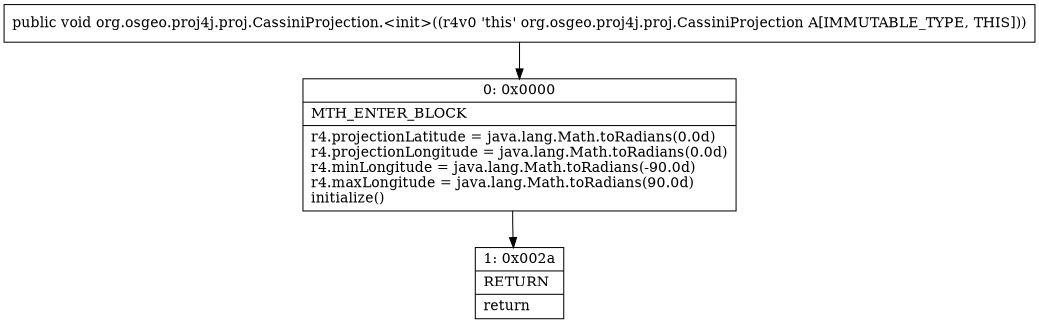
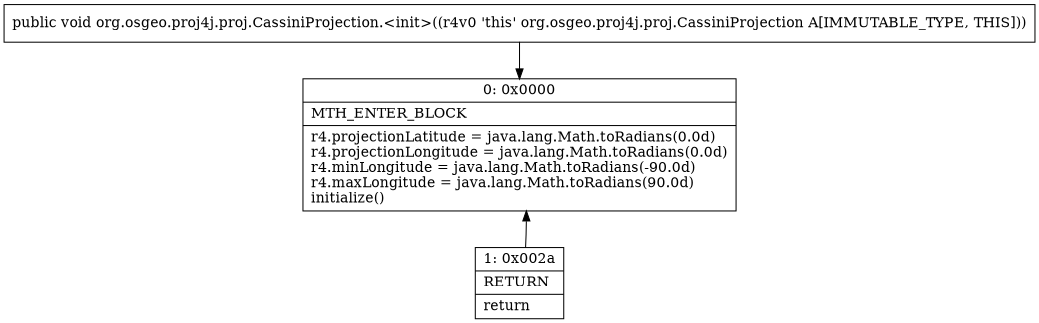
(513, 224) -> (526, 234)
